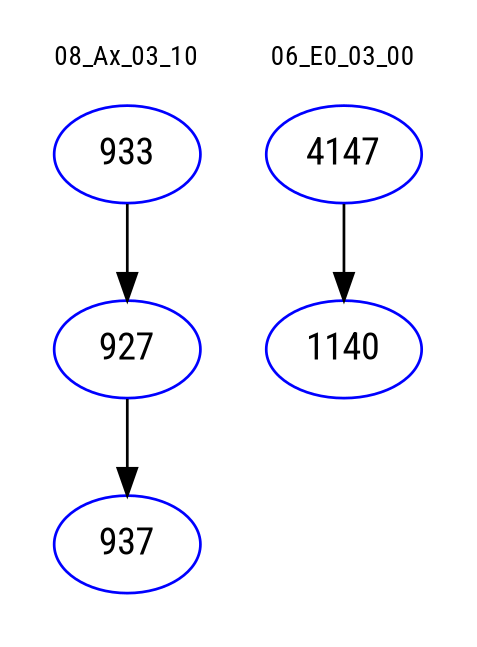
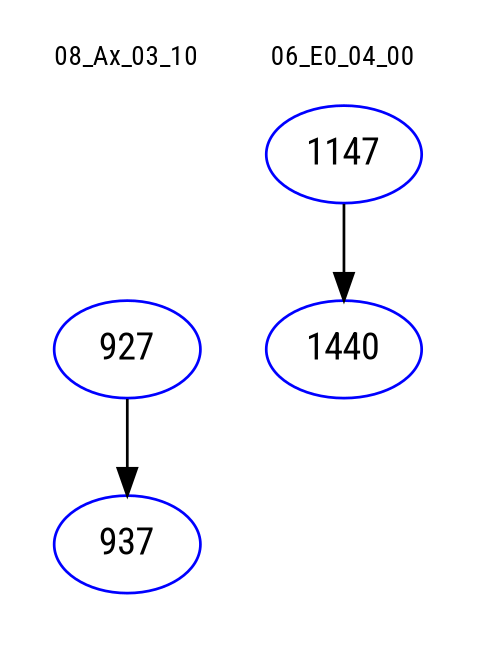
(344, 58) -> (344, 58)
(127, 154) -> none
(344, 154) -> (344, 154)
(344, 349) -> (344, 349)
